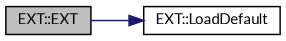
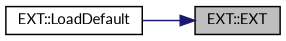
(110, 21) -> (161, 21)
